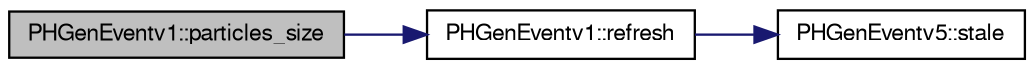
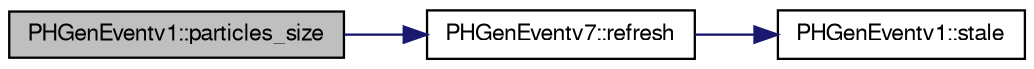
(561, 35) -> (561, 35)
(901, 35) -> (901, 35)
